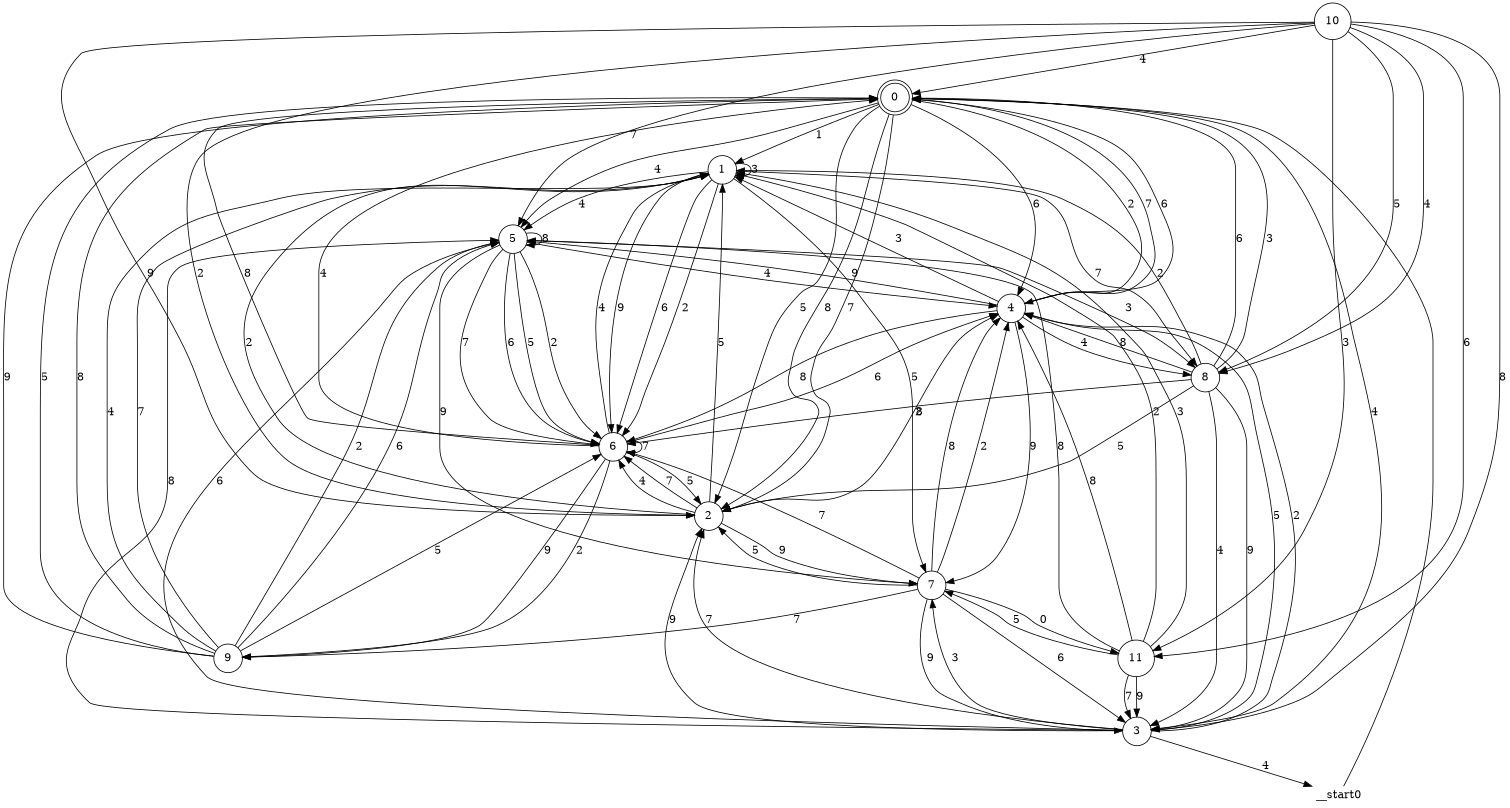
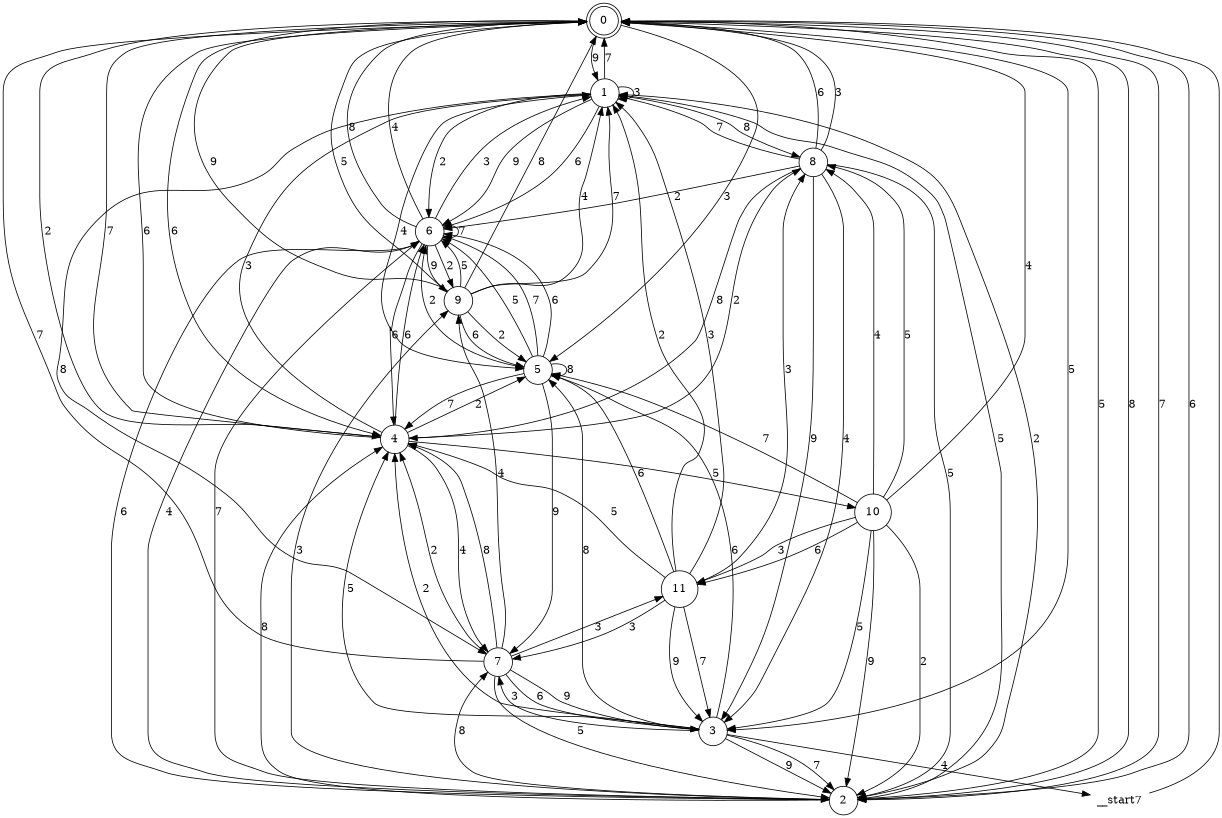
none -> (604, 62)
(819, 135) -> (596, 59)
(658, 170) -> (727, 197)
(887, 257) -> (786, 399)
(768, 274) -> (451, 405)
(855, 274) -> (479, 405)
(1099, 274) -> (747, 128)
(1161, 274) -> (720, 128)
none -> (1189, 298)
(602, 308) -> (487, 162)
(1084, 343) -> (737, 301)
(803, 378) -> (408, 335)
(915, 378) -> (64, 370)
(1503, 378) -> (860, 628)
(1375, 412) -> (1072, 370)
(1033, 447) -> (463, 551)
(1061, 447) -> (641, 474)
none -> (618, 465)
(690, 481) -> (124, 512)
(1093, 481) -> (614, 512)
(779, 510) -> (4, 224)
(783, 551) -> (462, 731)
(797, 620) -> (501, 474)
(1017, 620) -> (633, 628)
(1044, 620) -> (598, 628)
none -> (326, 756)
(1339, 795) -> (1120, 801)
